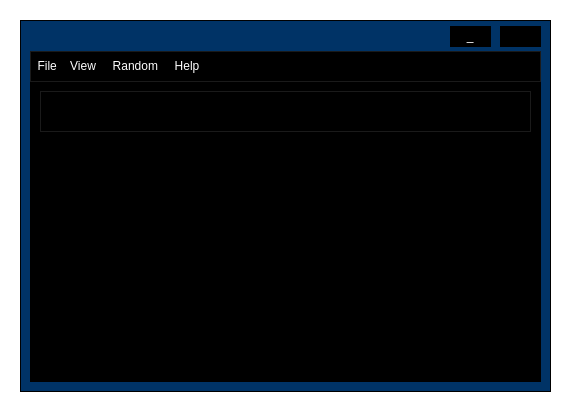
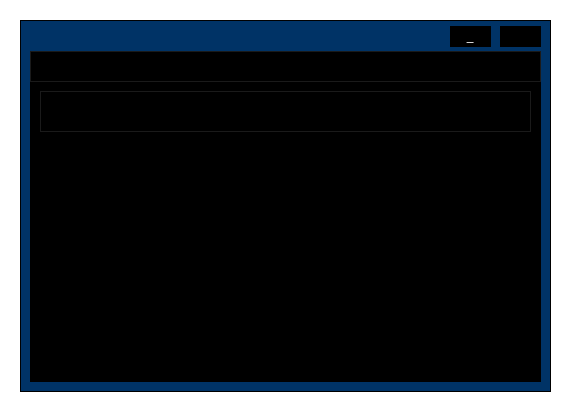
(121, 67) -> none
